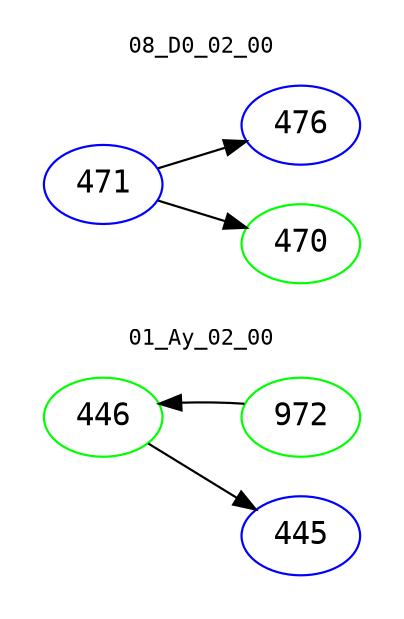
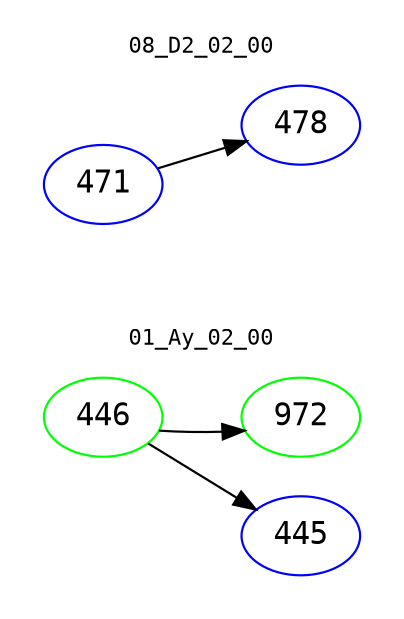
(202, 47) -> (202, 47)
(301, 125) -> (301, 125)
(301, 244) -> none
(213, 402) -> (191, 432)
